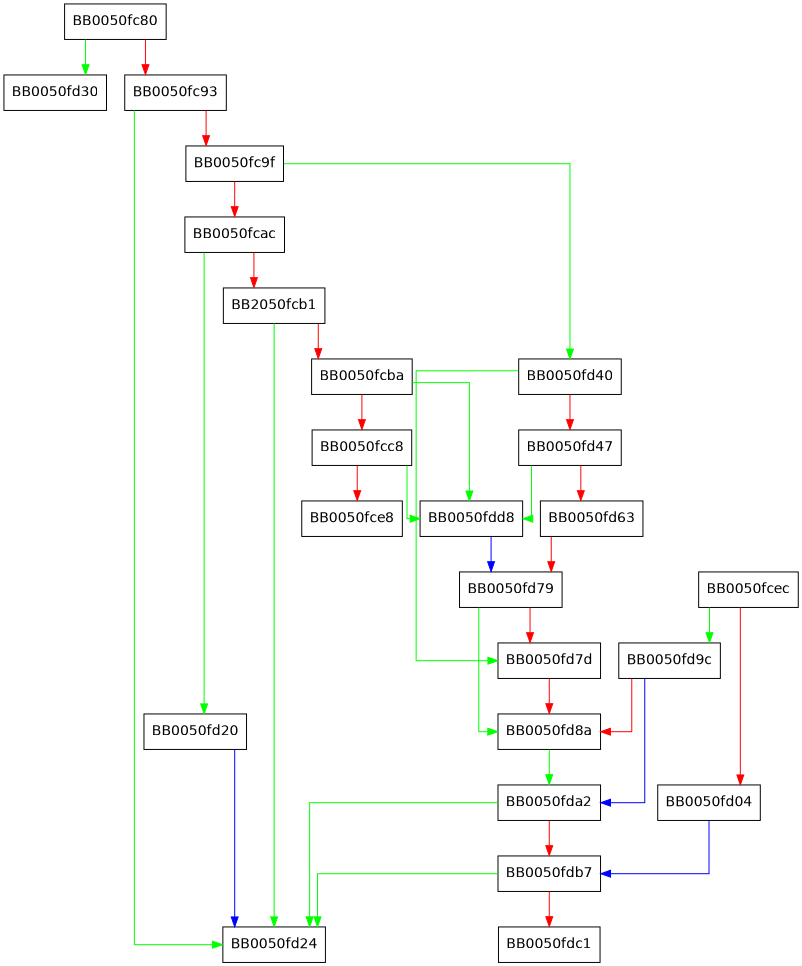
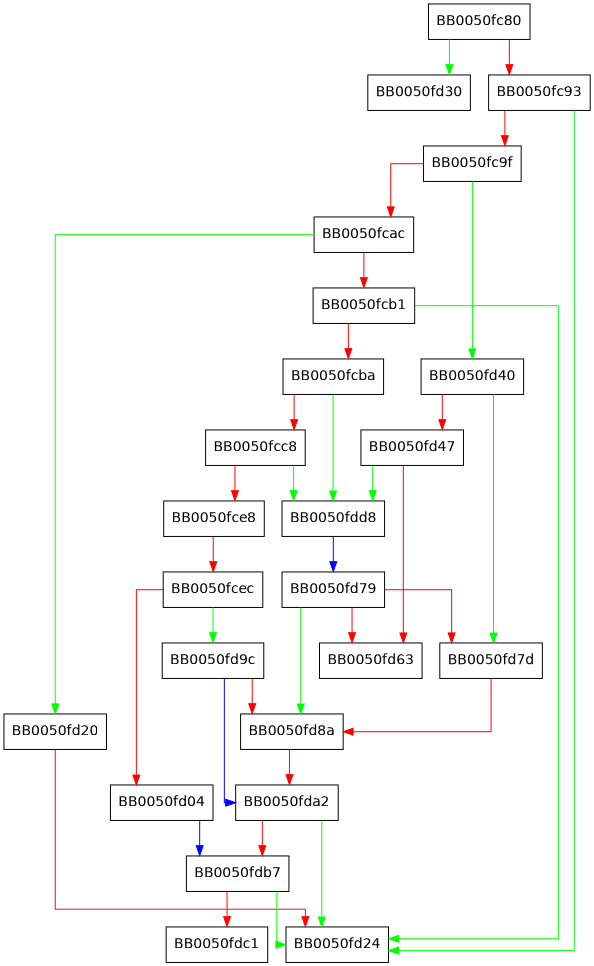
(274, 306) -> (364, 306)
none -> (213, 549)
(551, 549) -> (352, 620)
(549, 762) -> (289, 762)
(235, 833) -> (104, 909)
